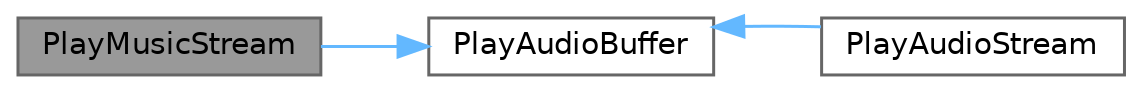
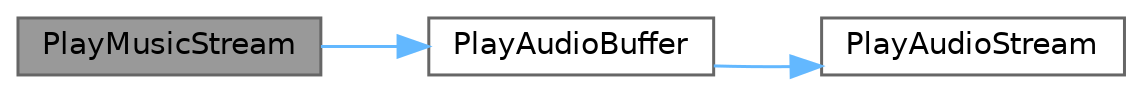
(783, 26) -> (752, 67)
